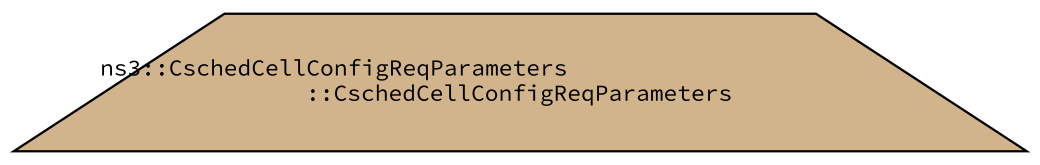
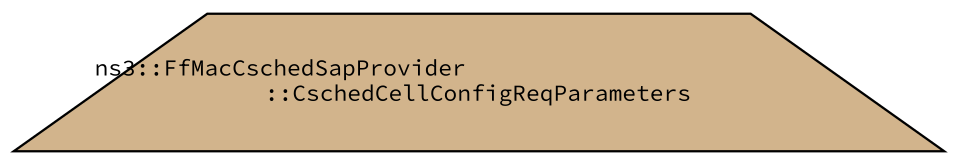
(520, 82) -> (479, 82)
